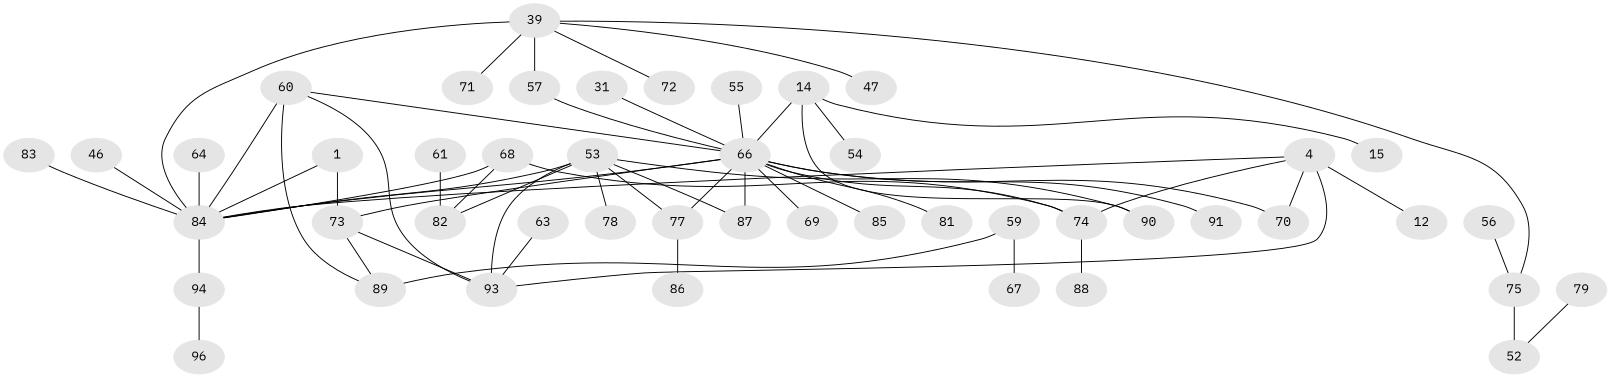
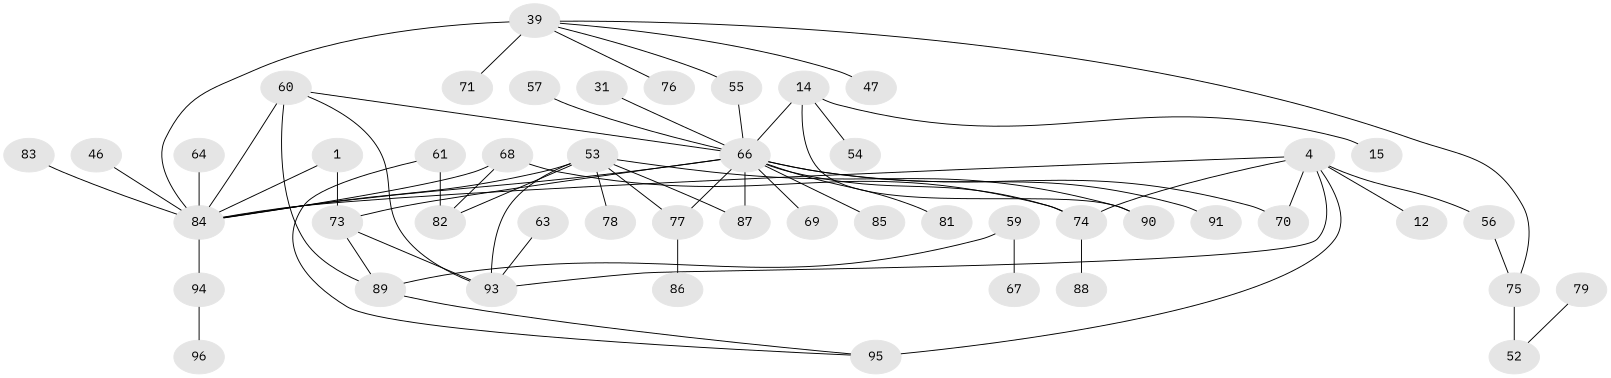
(535, 54) -> (638, 49)
(669, 88) -> (669, 88)
none -> (1399, 189)
none -> (876, 357)
